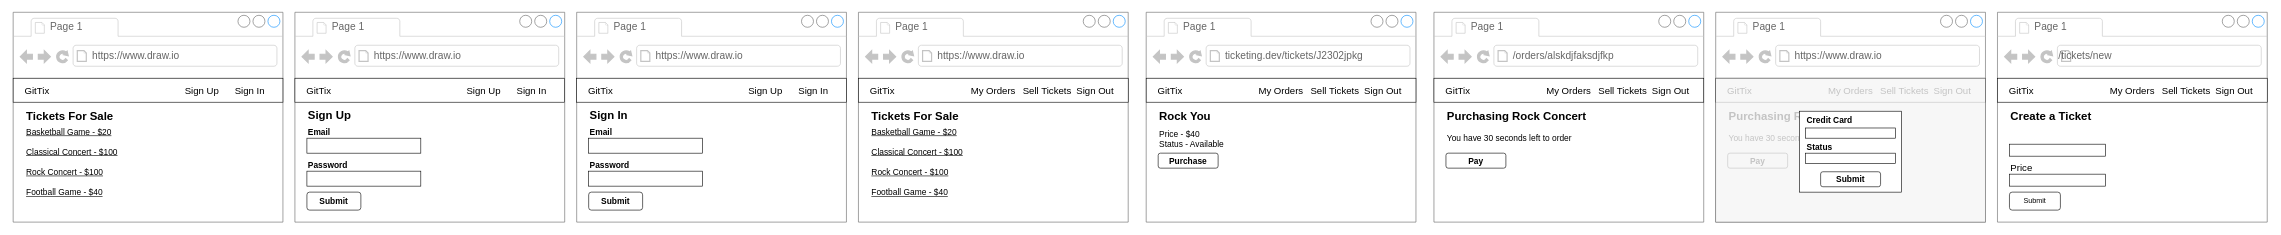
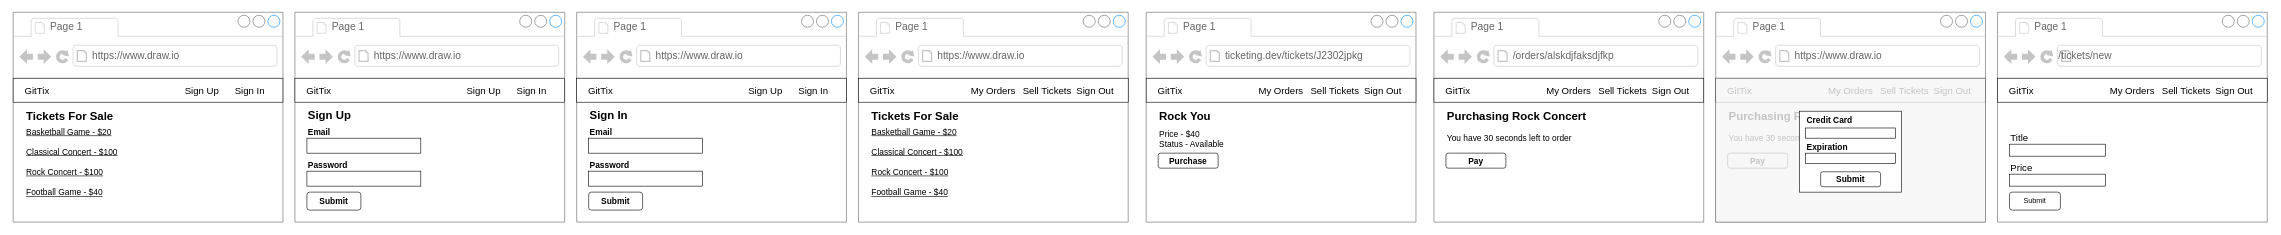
(2061, 117) -> none
none -> (2043, 138)
(1822, 147) -> (1829, 147)
